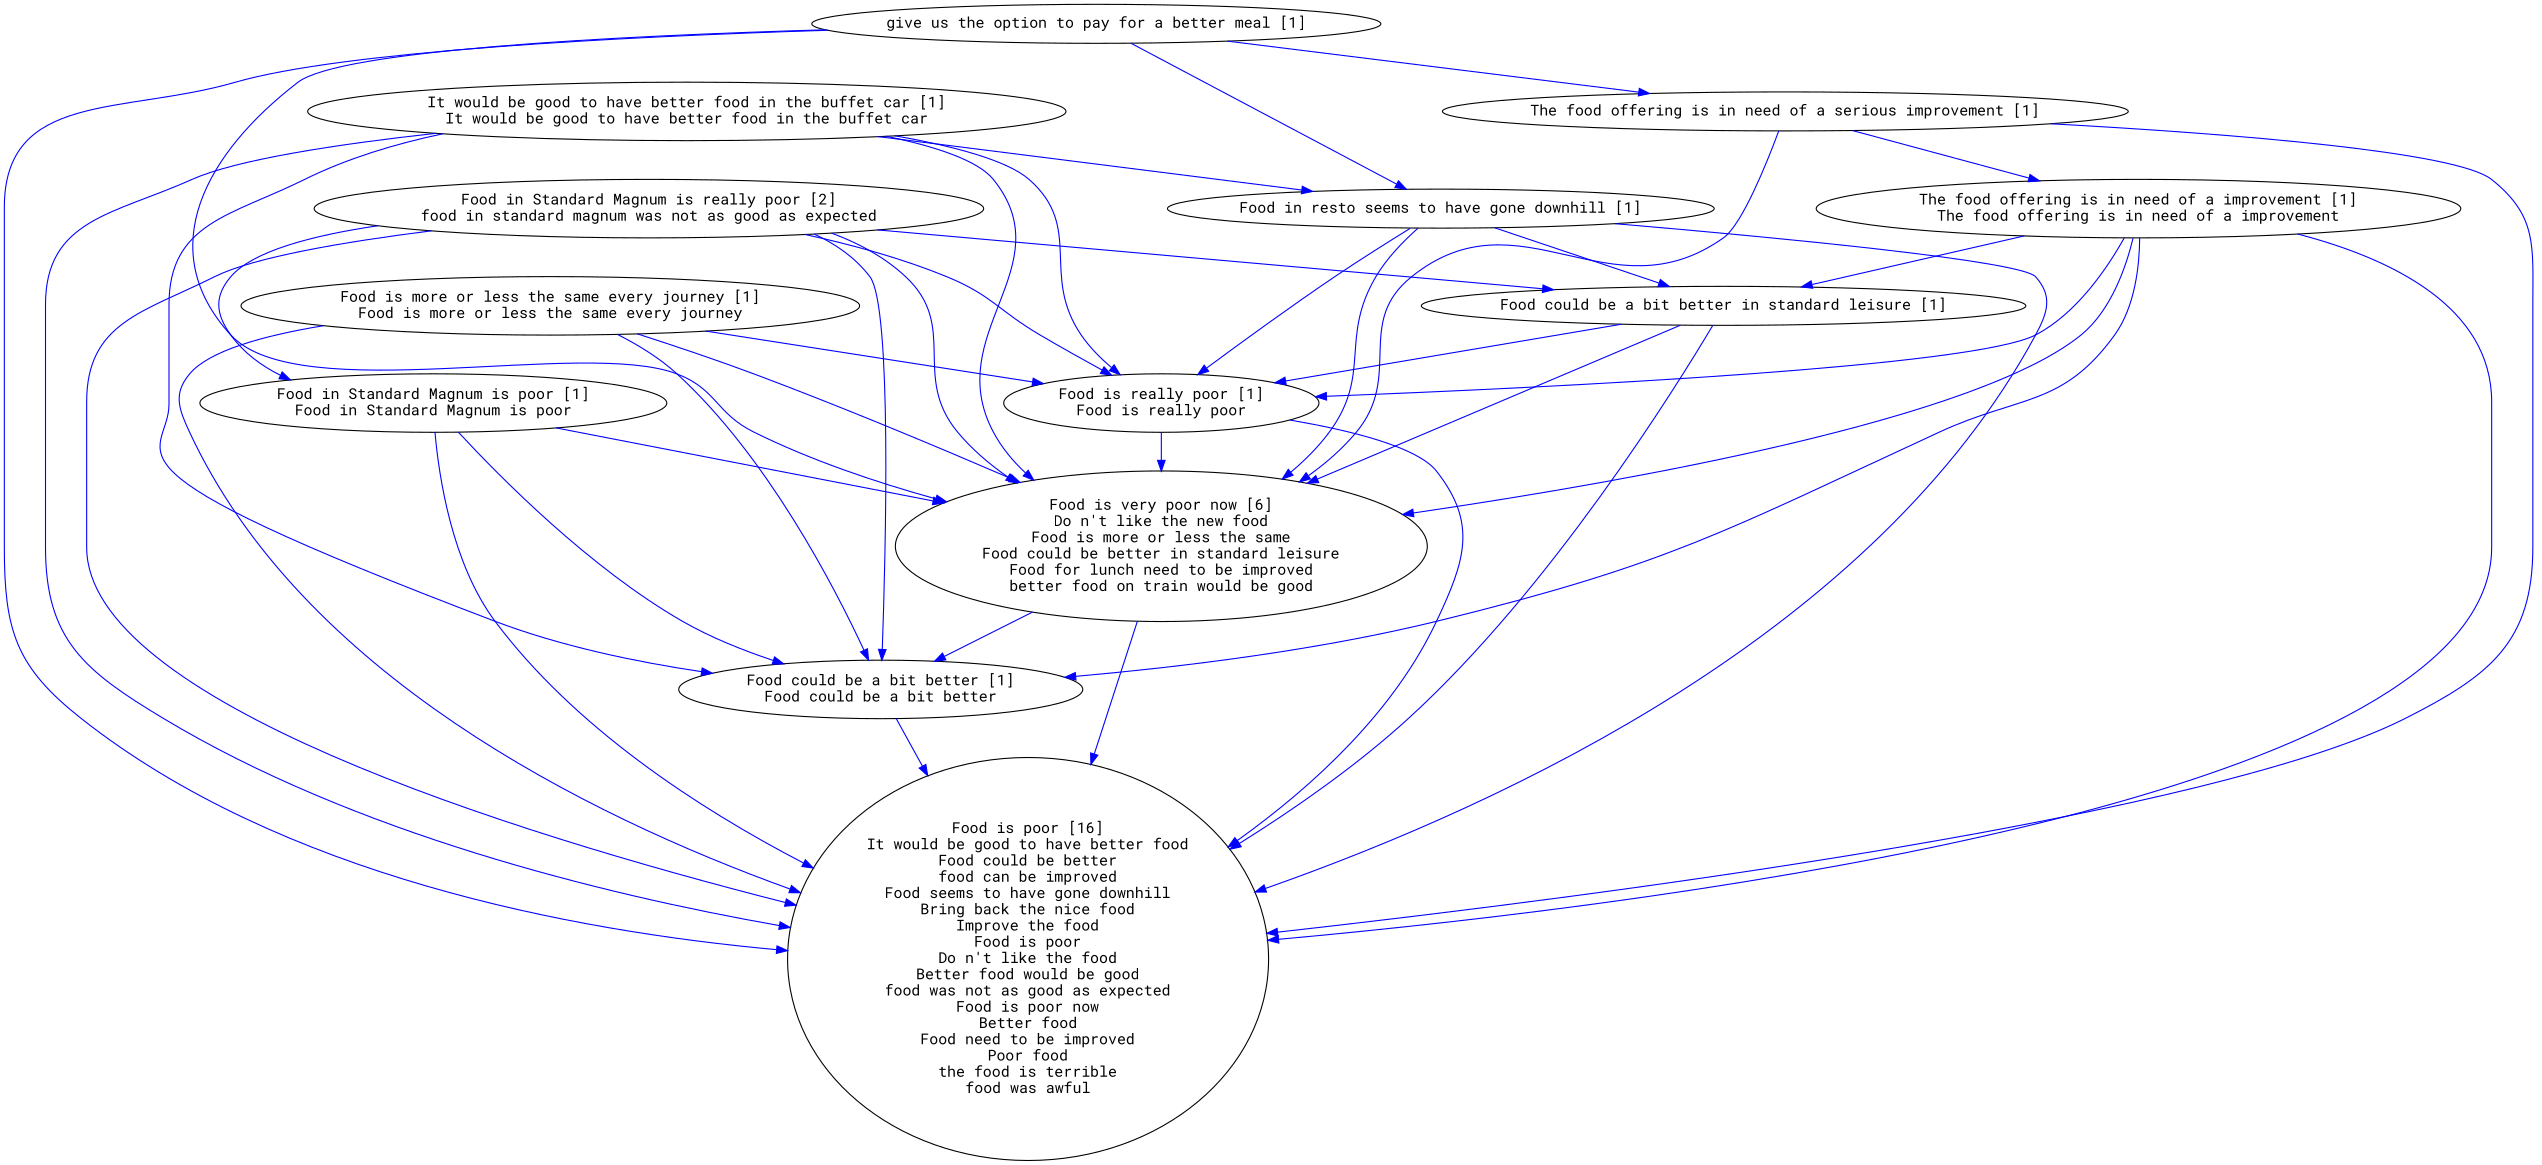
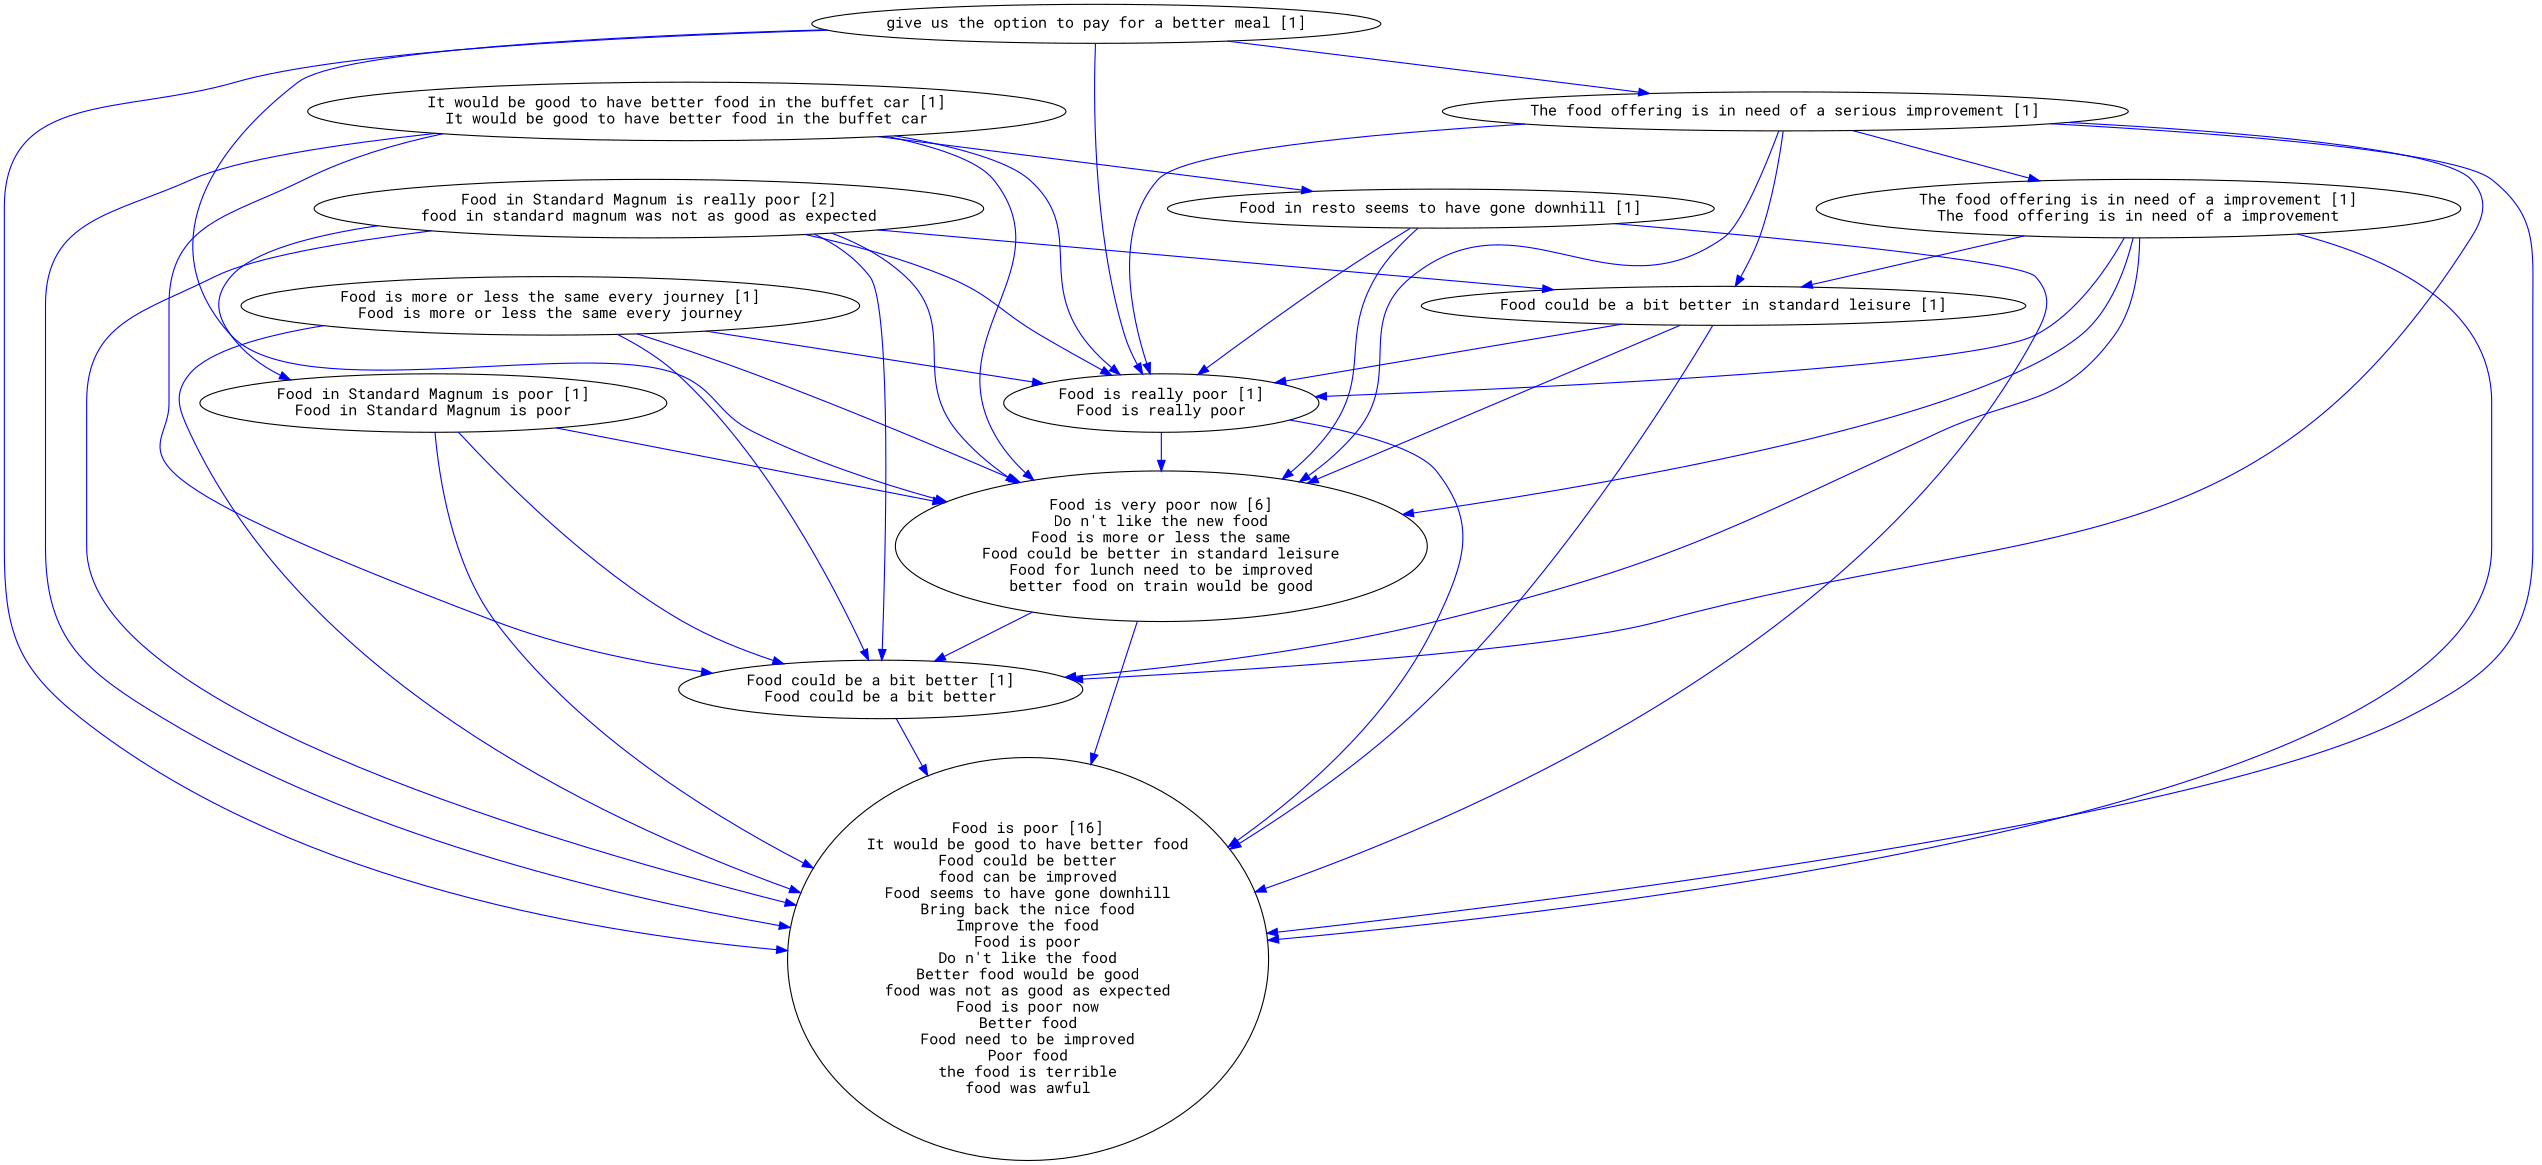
(1264, 114) -> (1100, 206)
none -> (1244, 152)
(1536, 242) -> (1769, 206)
none -> (2063, 534)
